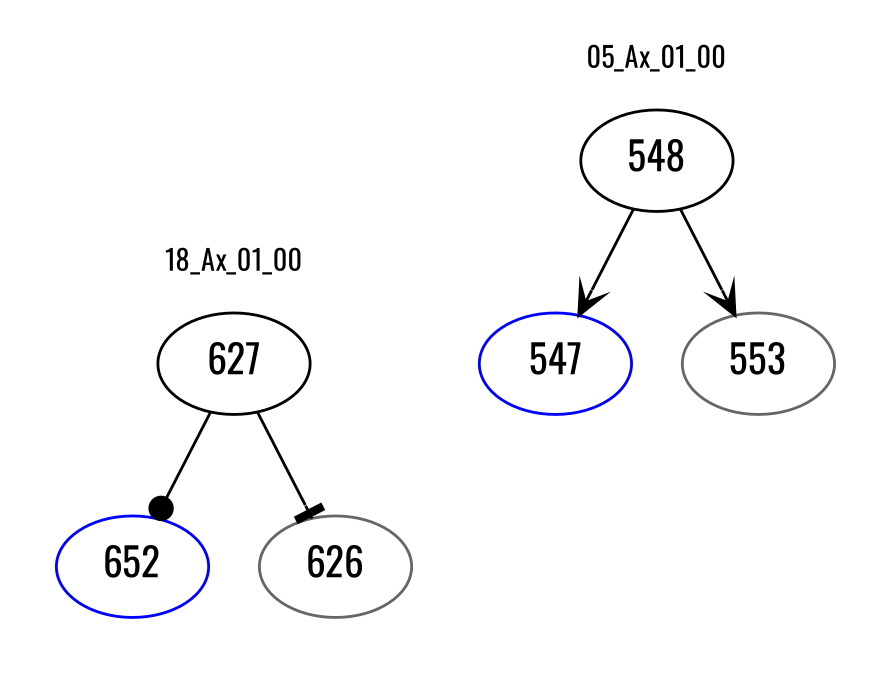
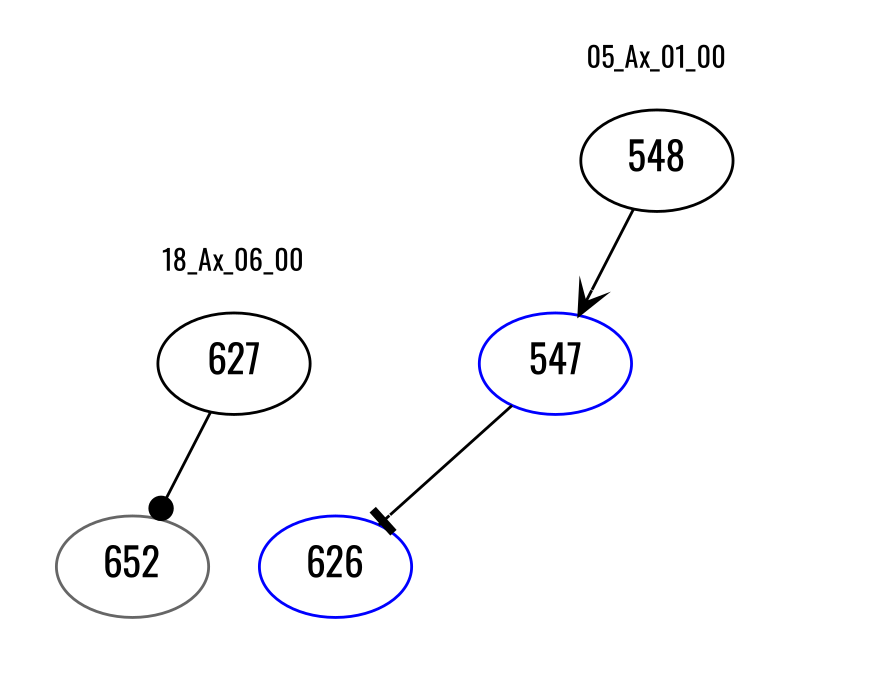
(234, 264) -> (234, 264)
(758, 364) -> none
(281, 459) -> (454, 457)
(133, 567) -> (133, 567)
(336, 567) -> (336, 567)
